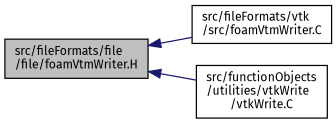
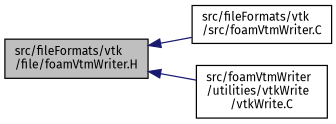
(76, 59) -> (76, 59)
(262, 92) -> (262, 92)
